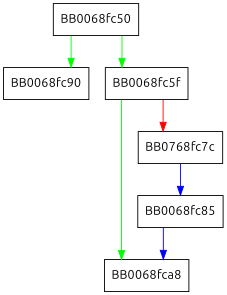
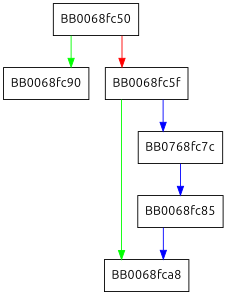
(122, 47) -> (122, 47)
(163, 111) -> (163, 111)
